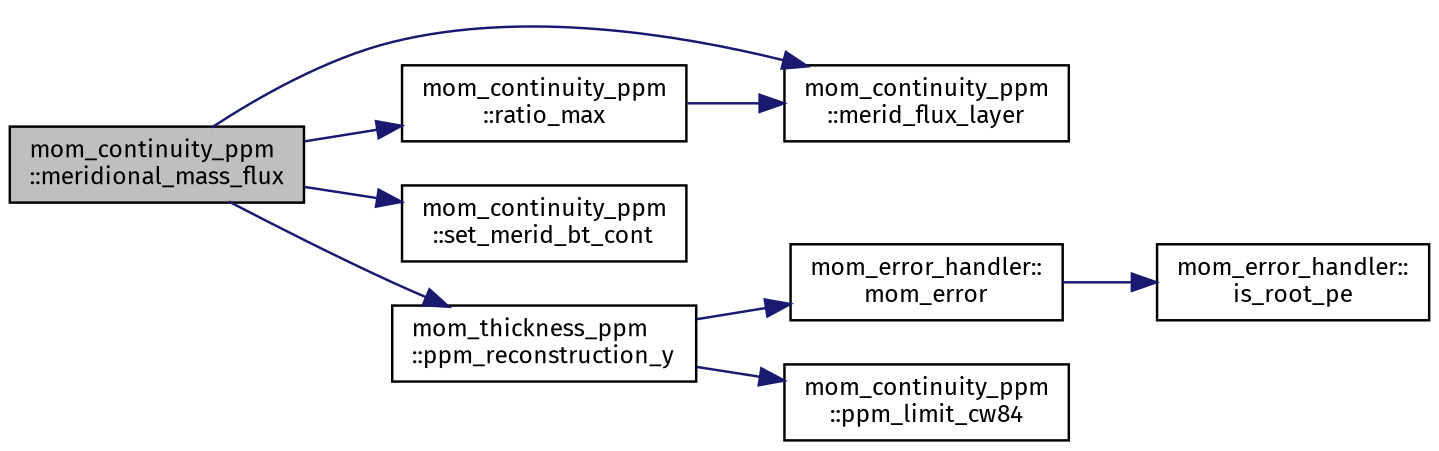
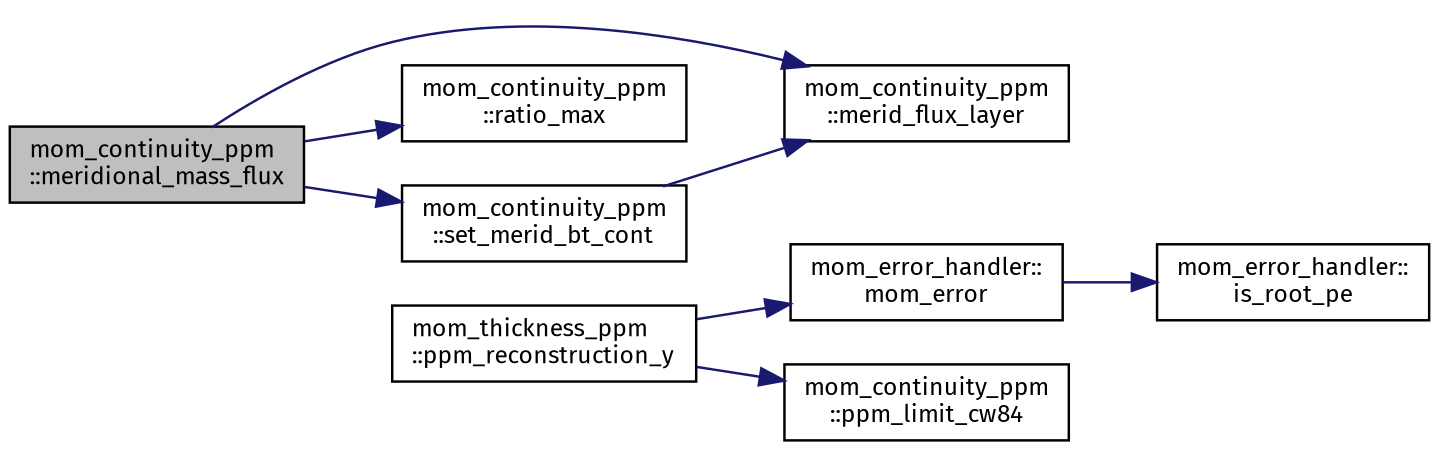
(723, 103) -> (723, 167)
(326, 251) -> none
